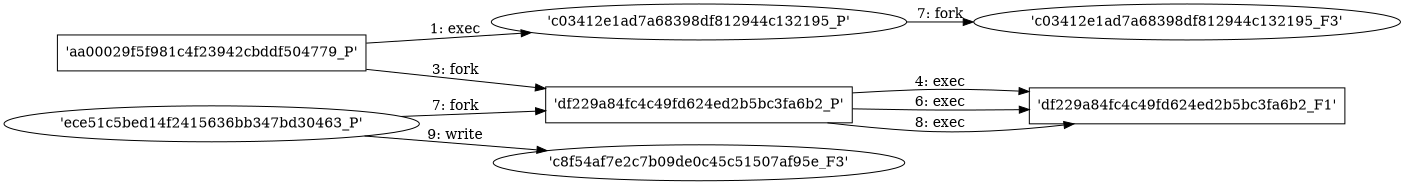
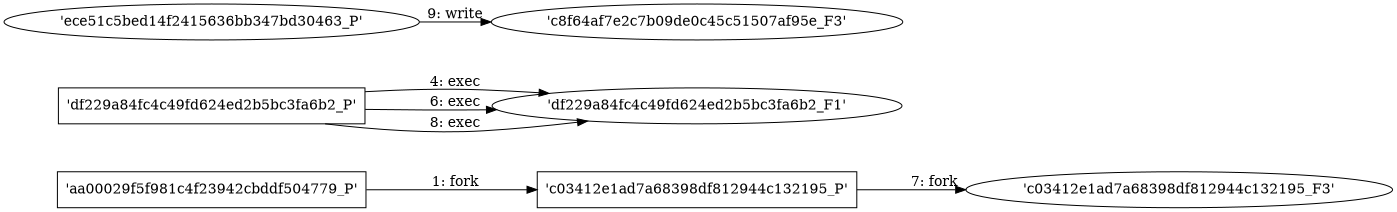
(699, 22) -> (697, 190)
(455, 29) -> (455, 182)
(451, 78) -> none
(1187, 106) -> (697, 106)
(468, 114) -> none
(699, 163) -> (697, 22)
